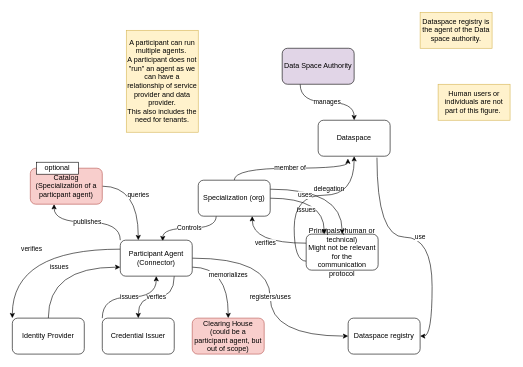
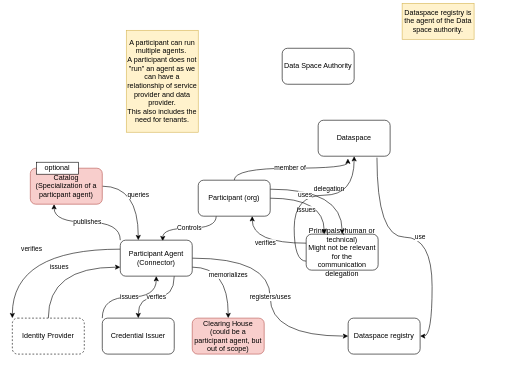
(456, 30) -> (438, 21)
(318, 66) -> (318, 66)
(324, 102) -> none
(474, 102) -> none
(234, 198) -> (234, 198)
(342, 252) -> (342, 252)
(48, 336) -> (48, 336)
